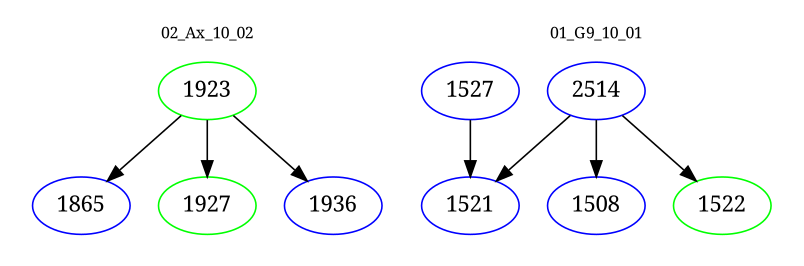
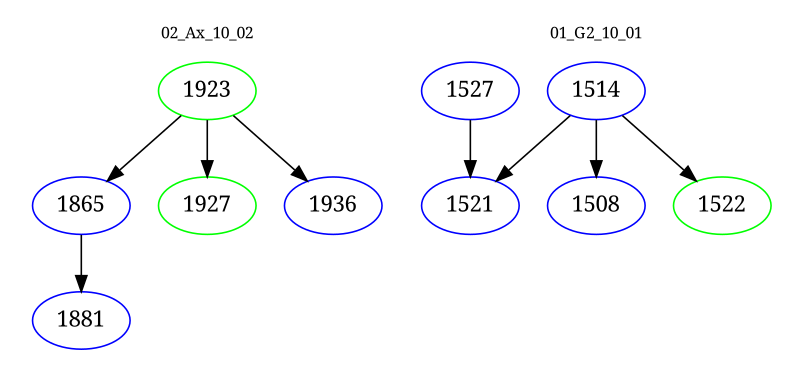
(596, 34) -> (596, 34)
(596, 91) -> (596, 91)
none -> (81, 320)
